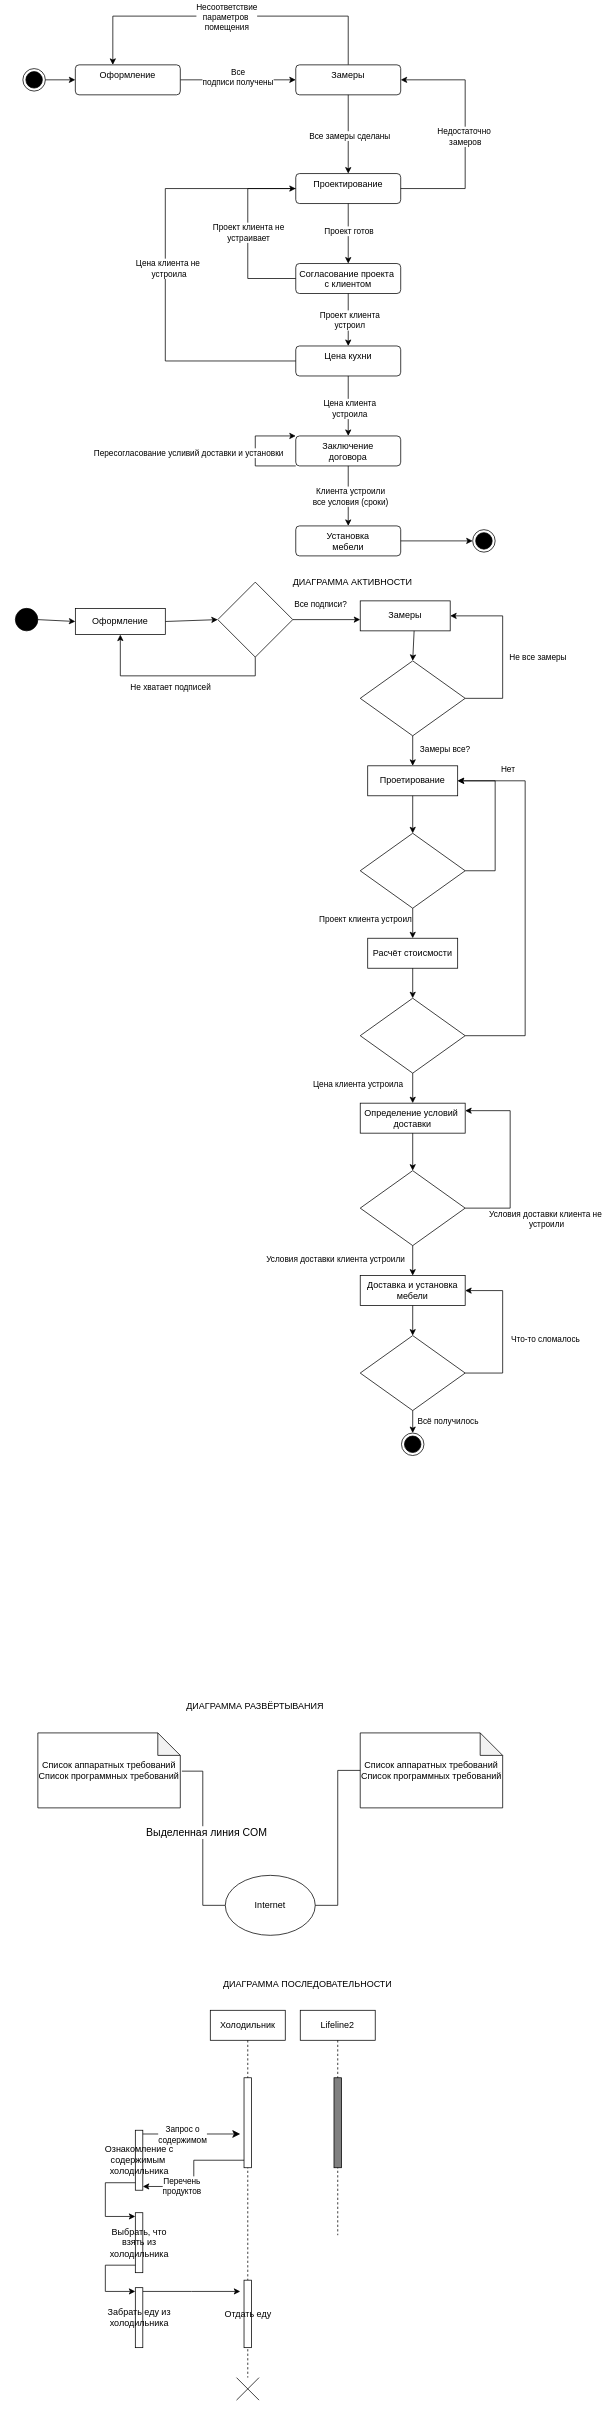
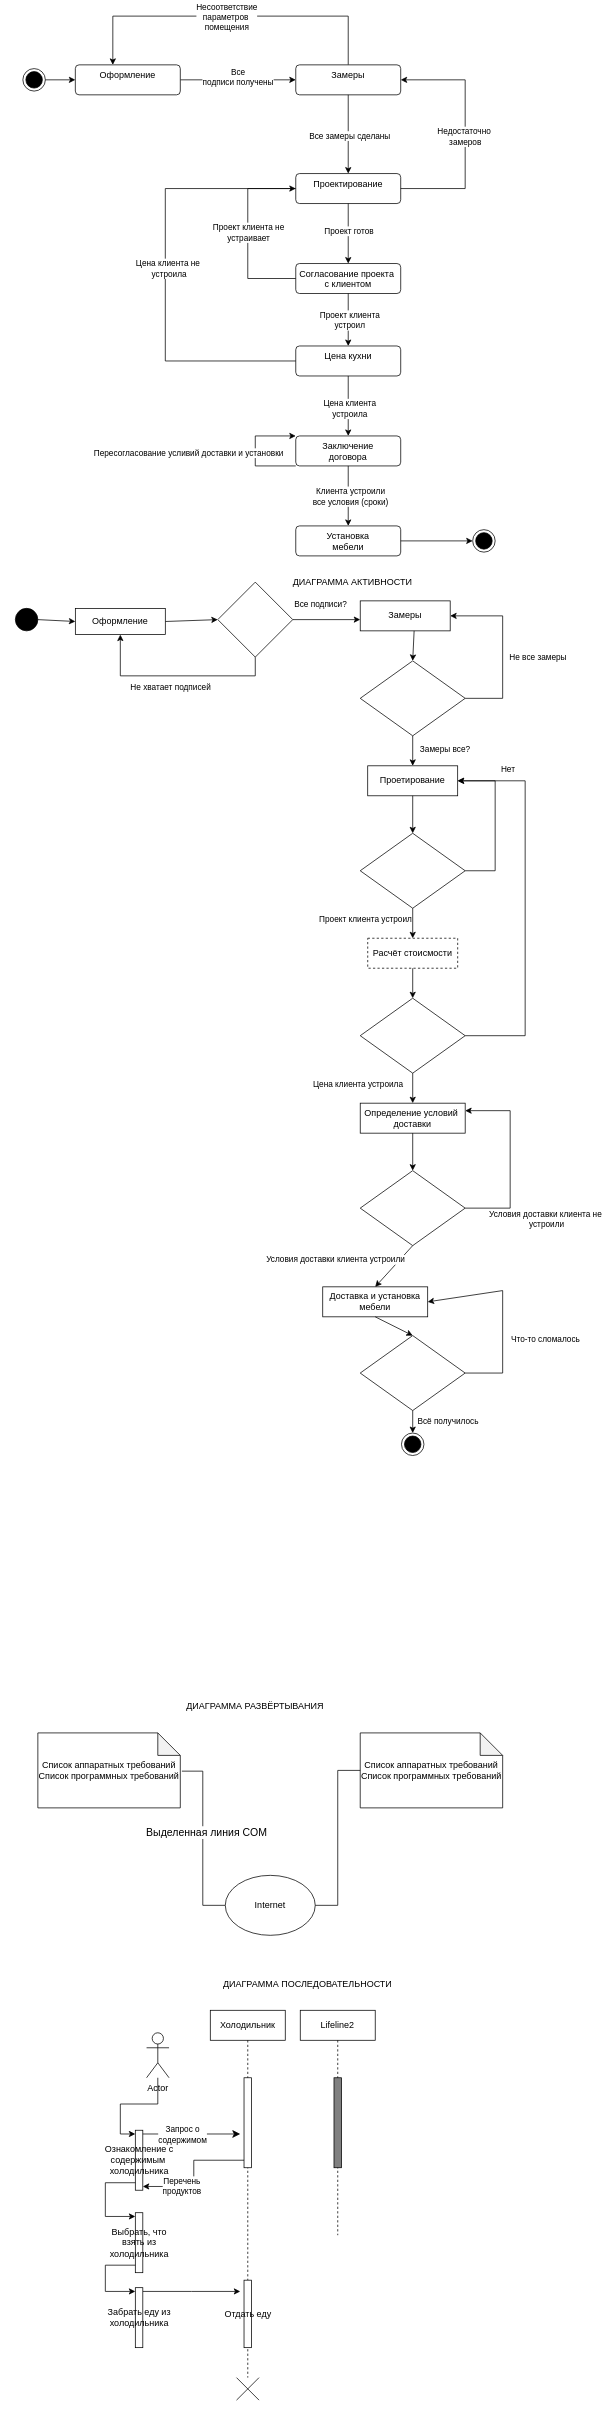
(413, 953) -> (413, 953)
(413, 1290) -> (375, 1302)
none -> (158, 2055)
none -> (120, 2123)
